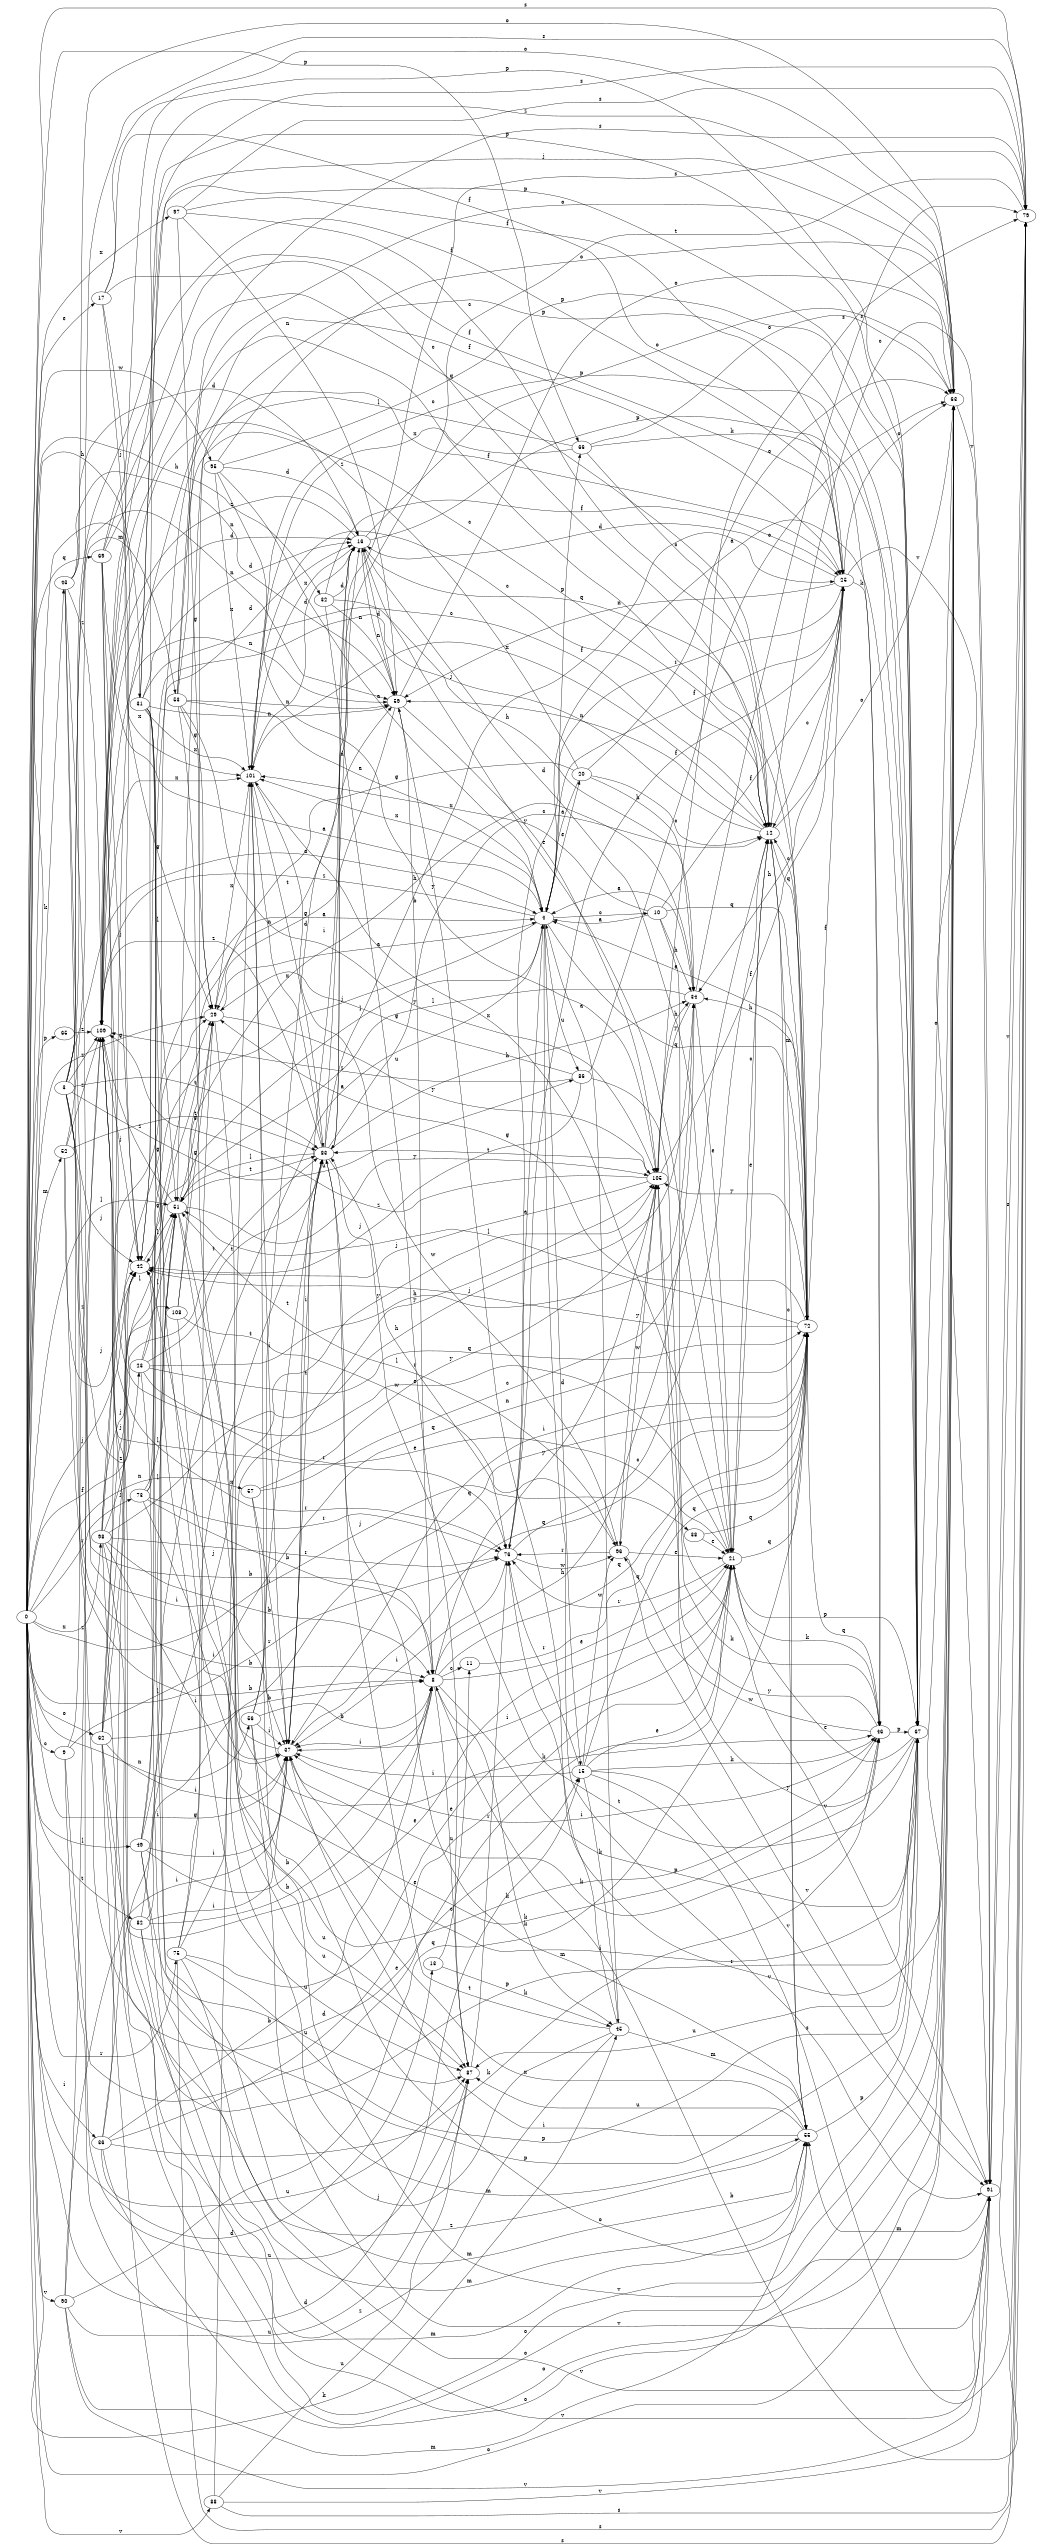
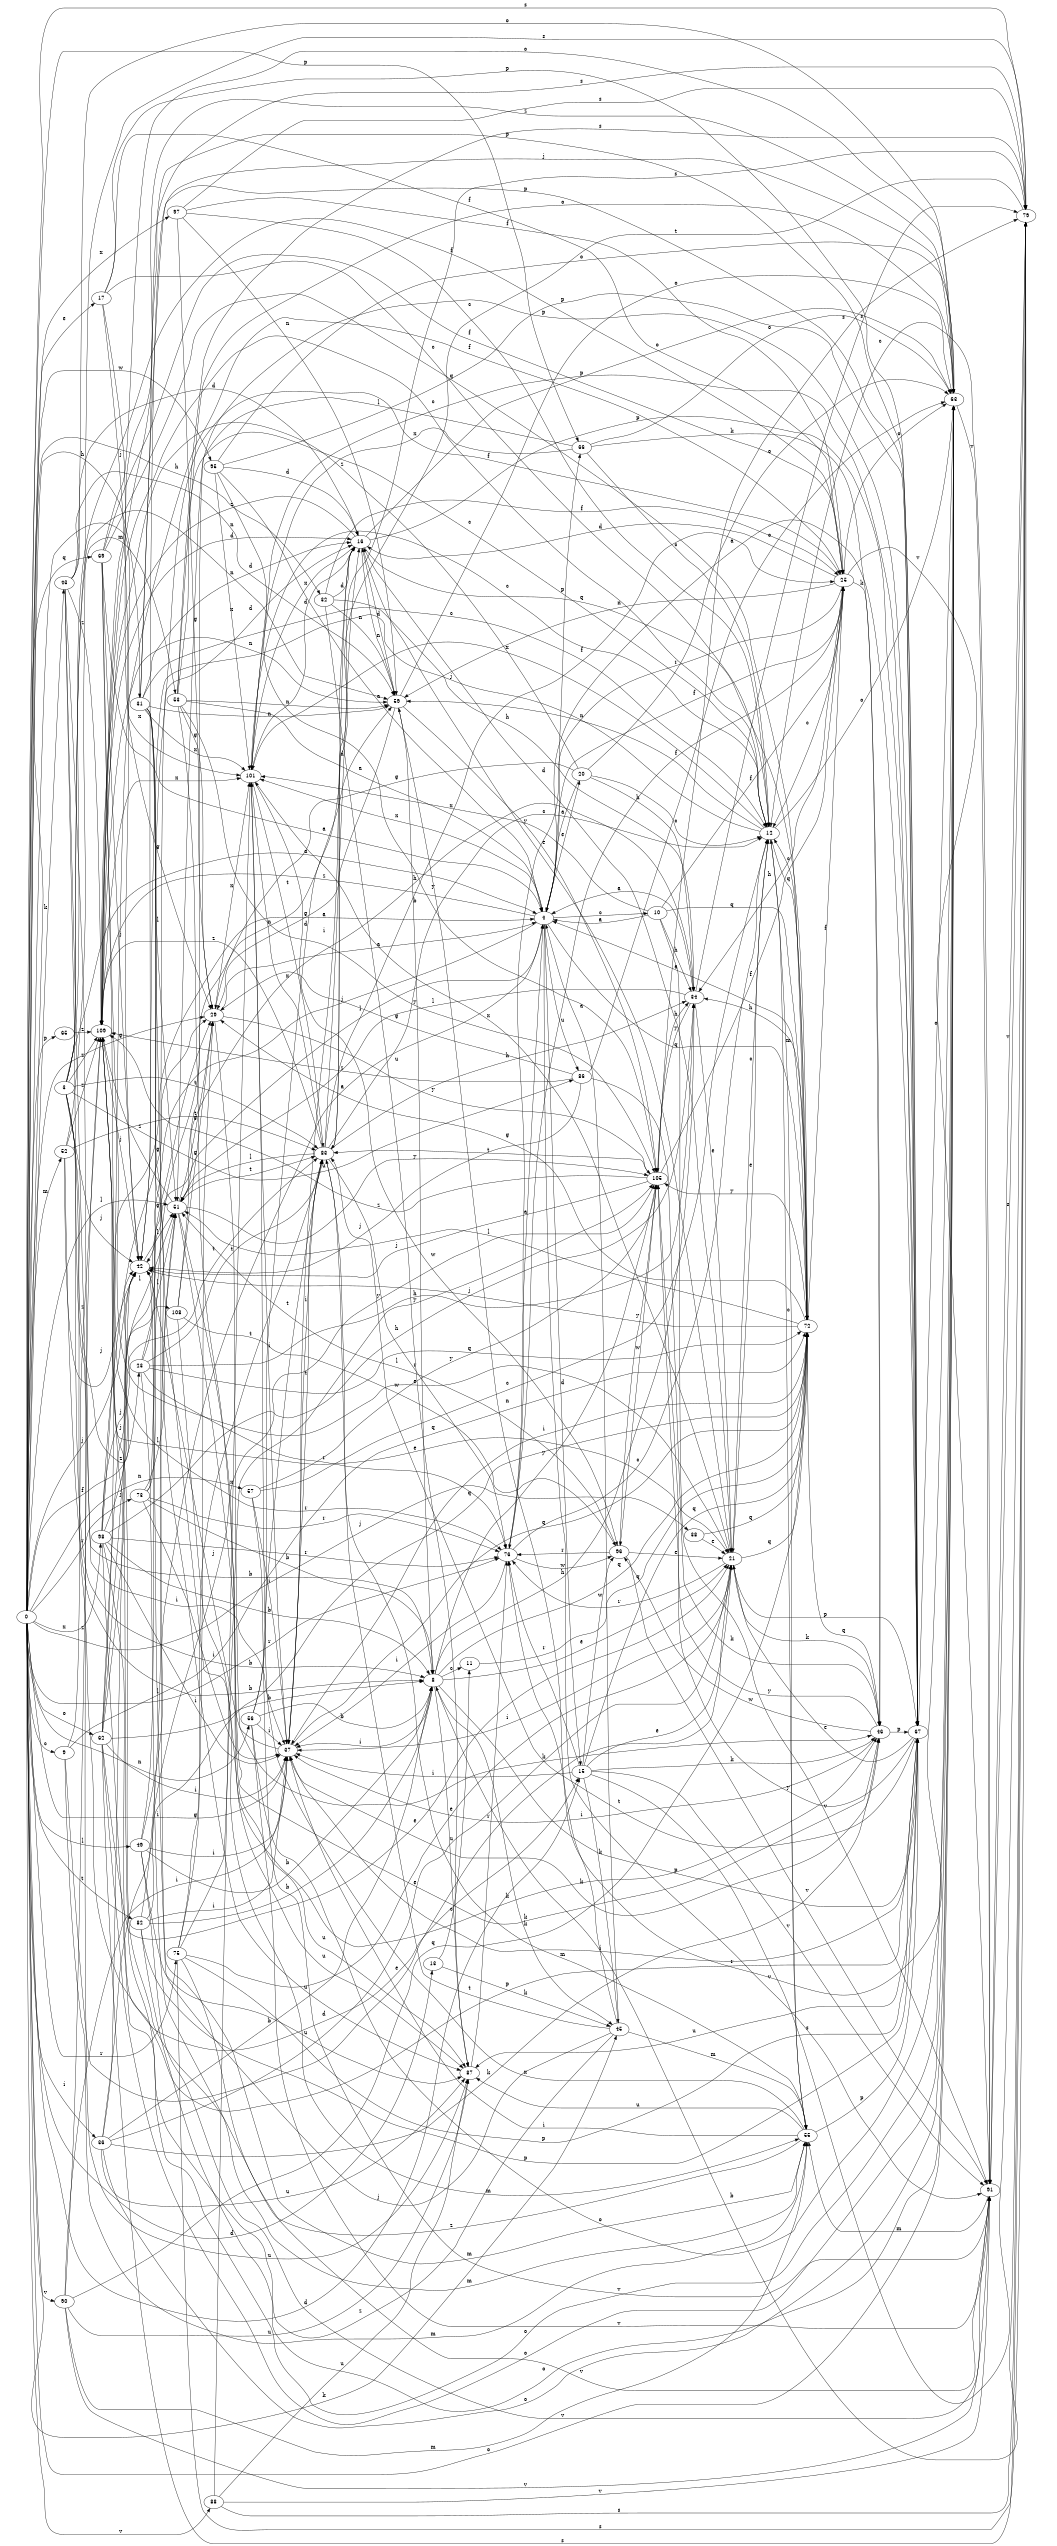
(158, 1559) -> none
